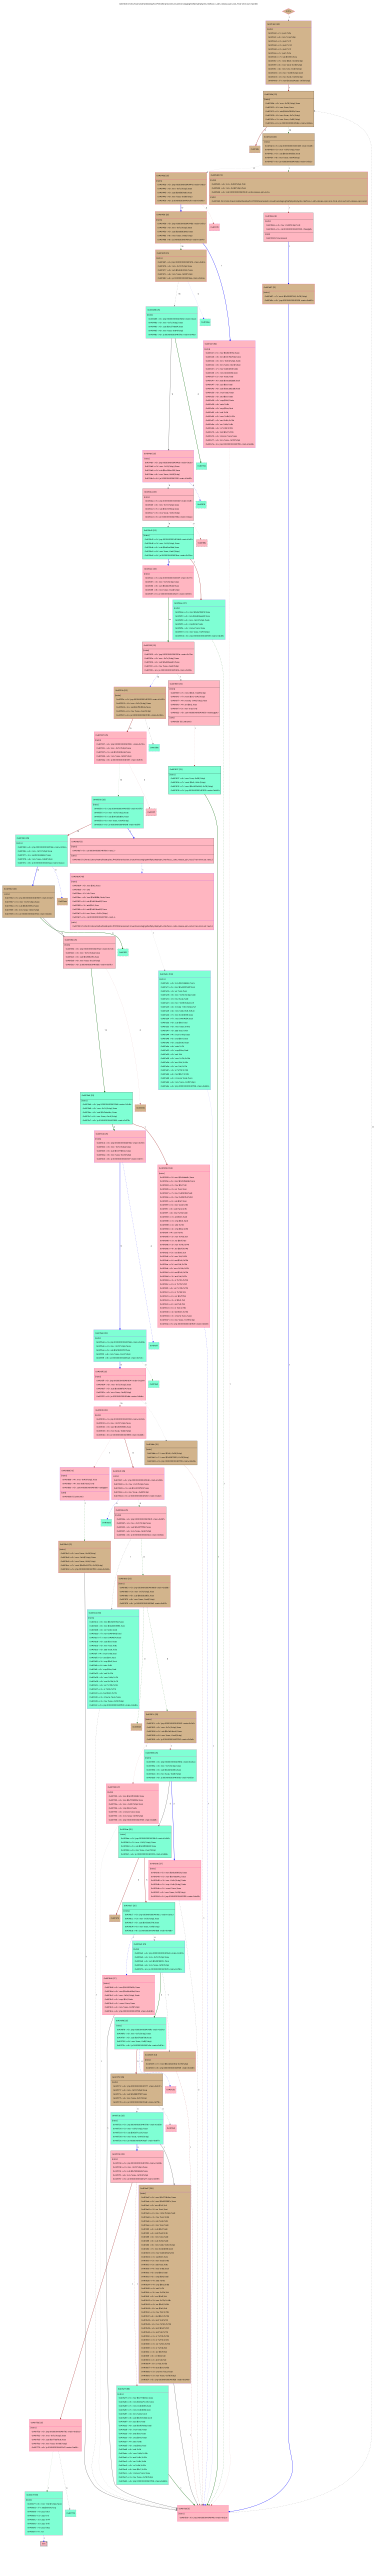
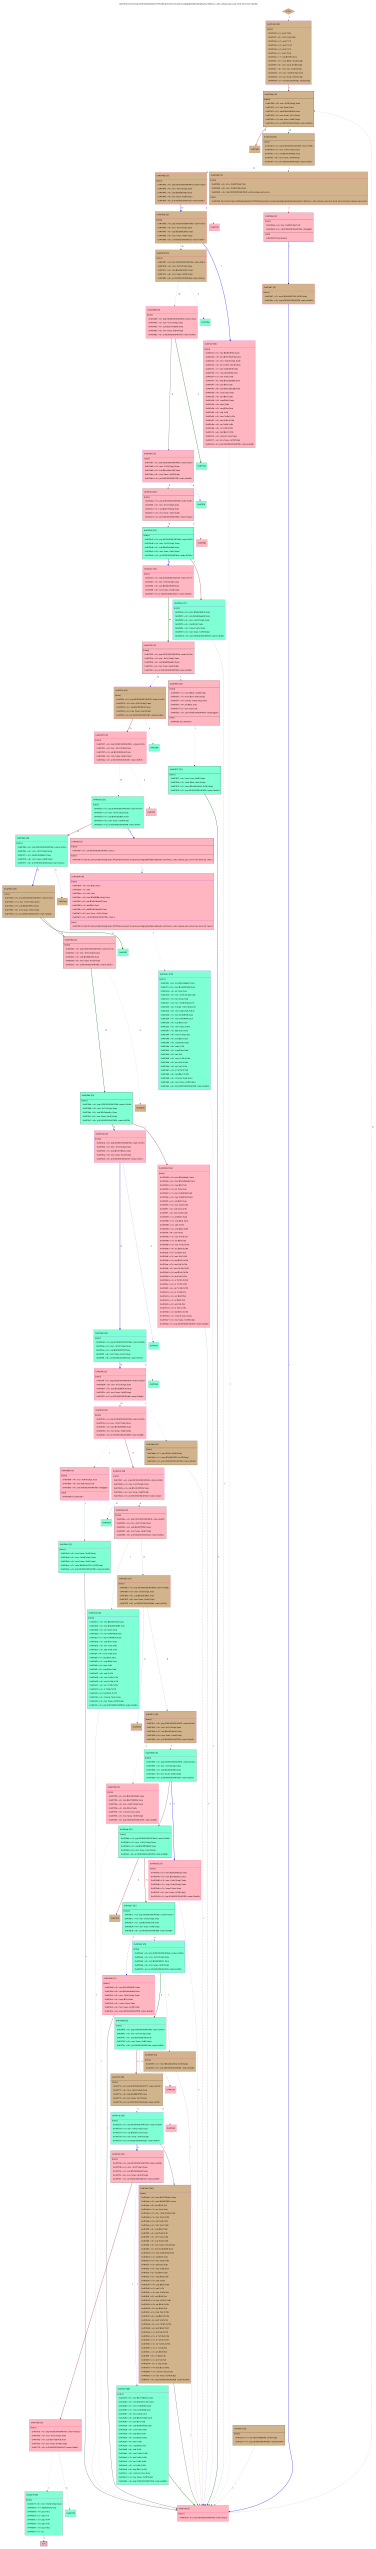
(172, 322) -> (172, 322)
(85, 1557) -> (85, 1557)
none -> (259, 2435)
